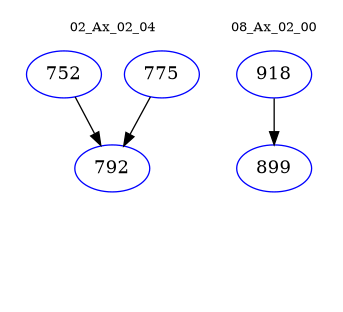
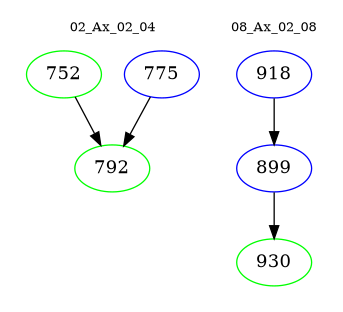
(274, 28) -> (274, 28)
(64, 74) -> (64, 74)
(112, 168) -> (112, 168)
none -> (274, 262)
